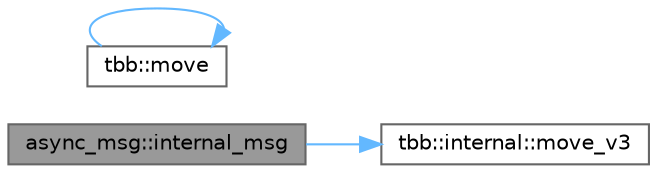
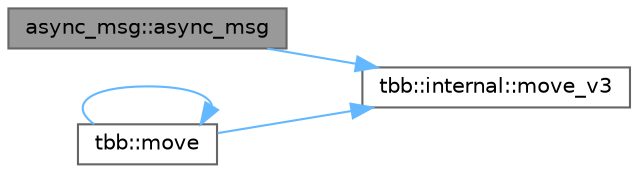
none -> (285, 122)
(157, 144) -> (147, 28)
